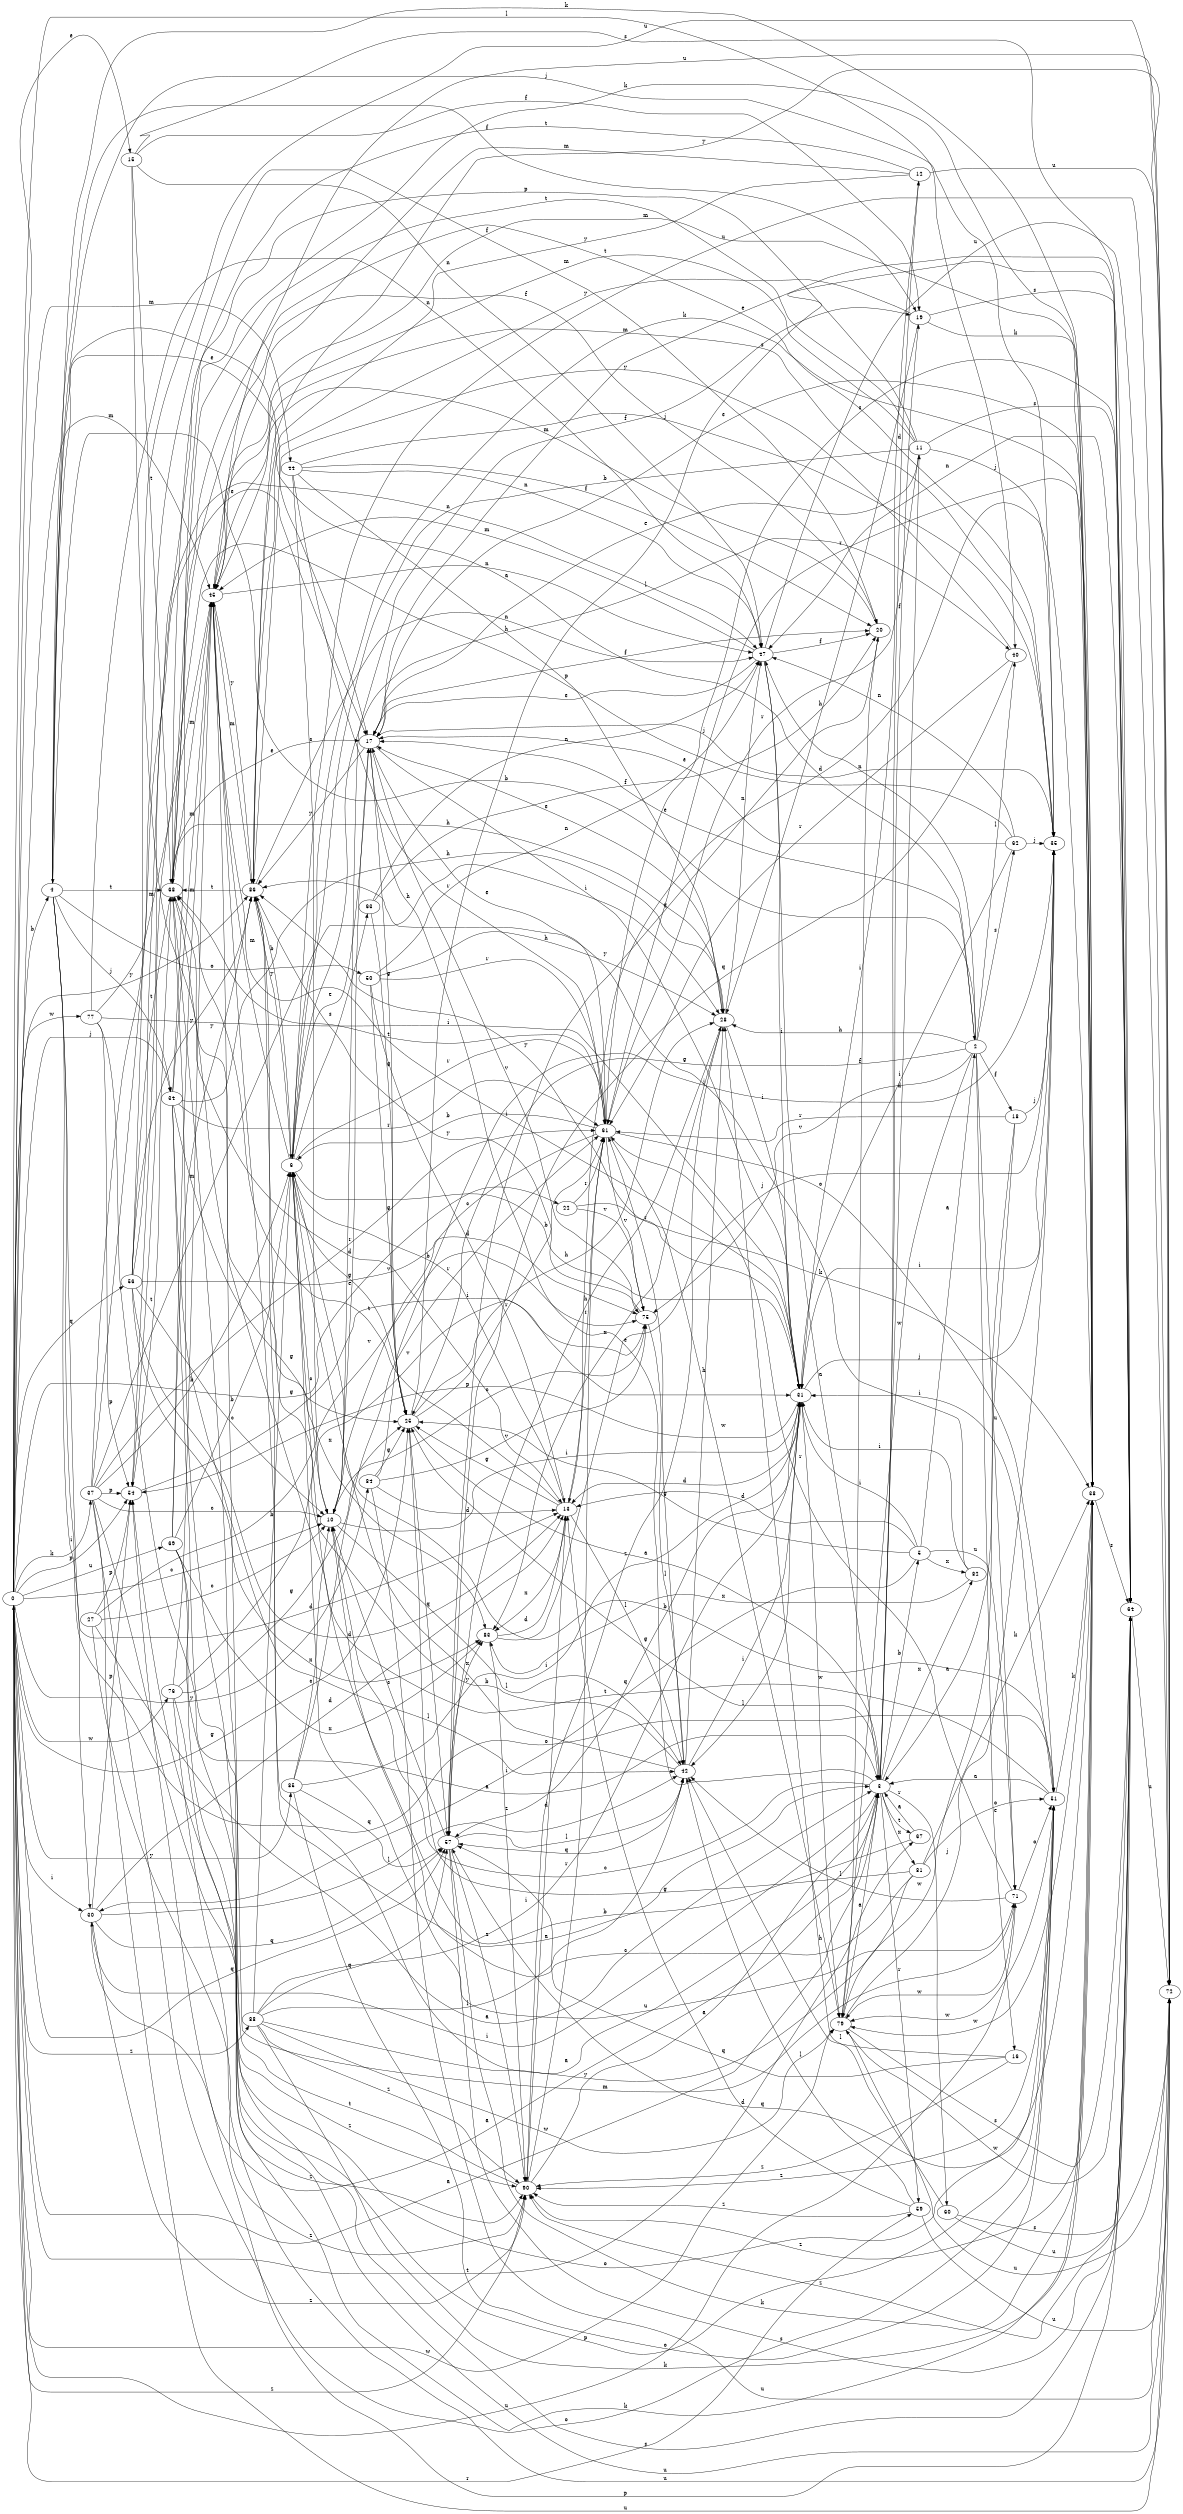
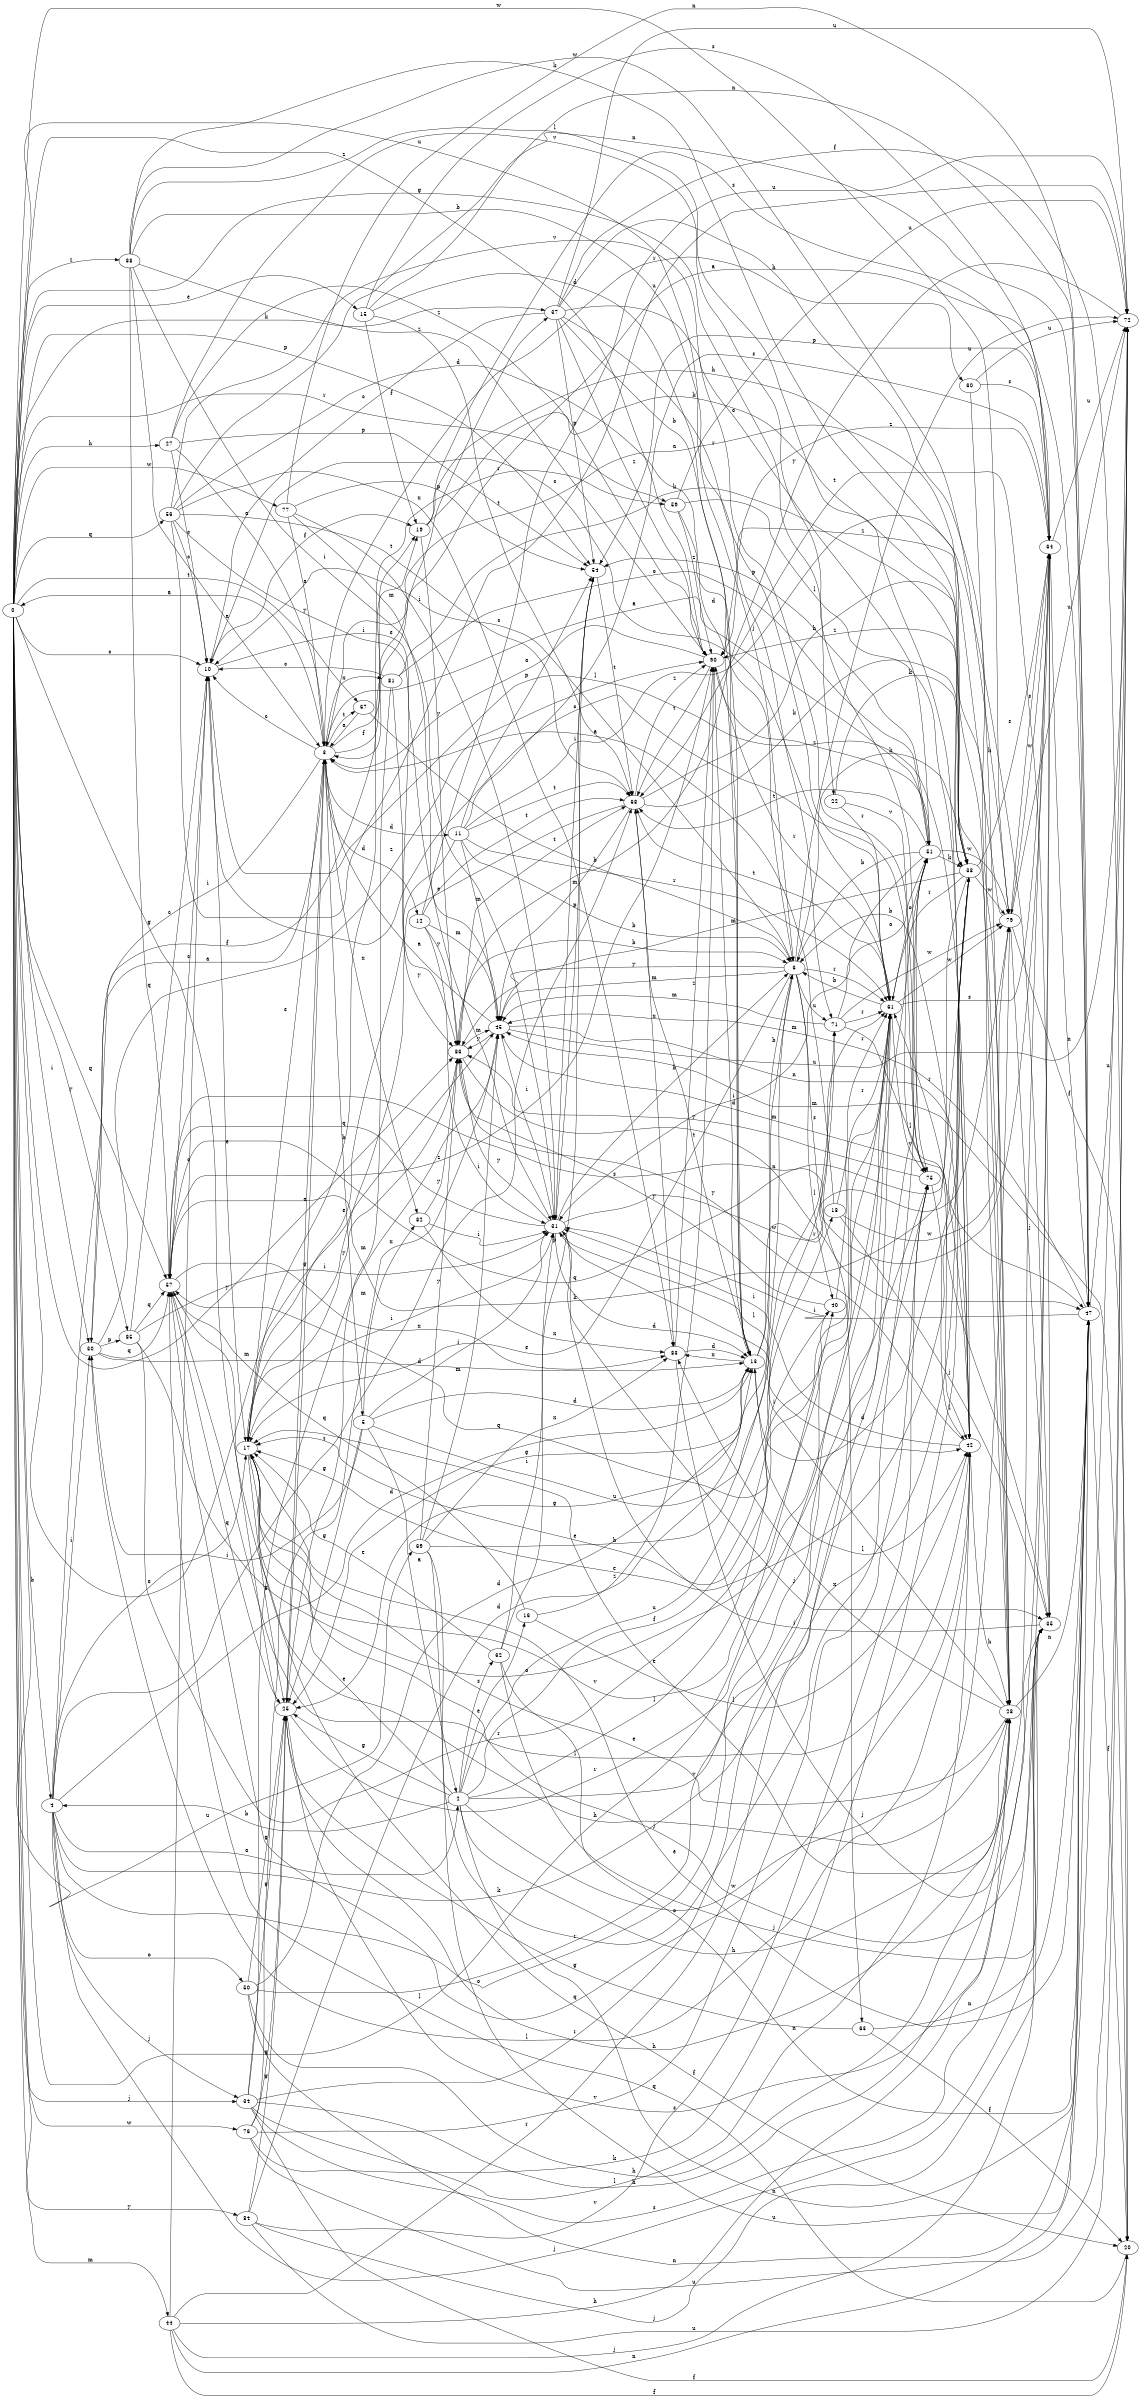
none -> (29, 468)
(154, 770) -> (373, 870)
(561, 1259) -> (670, 1086)
(111, 1706) -> (108, 1344)
